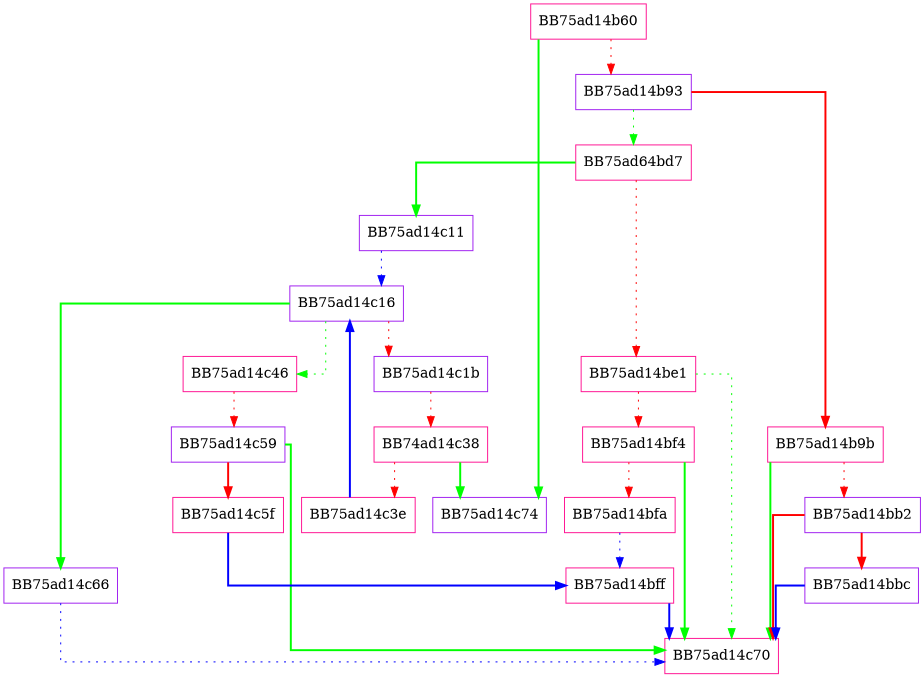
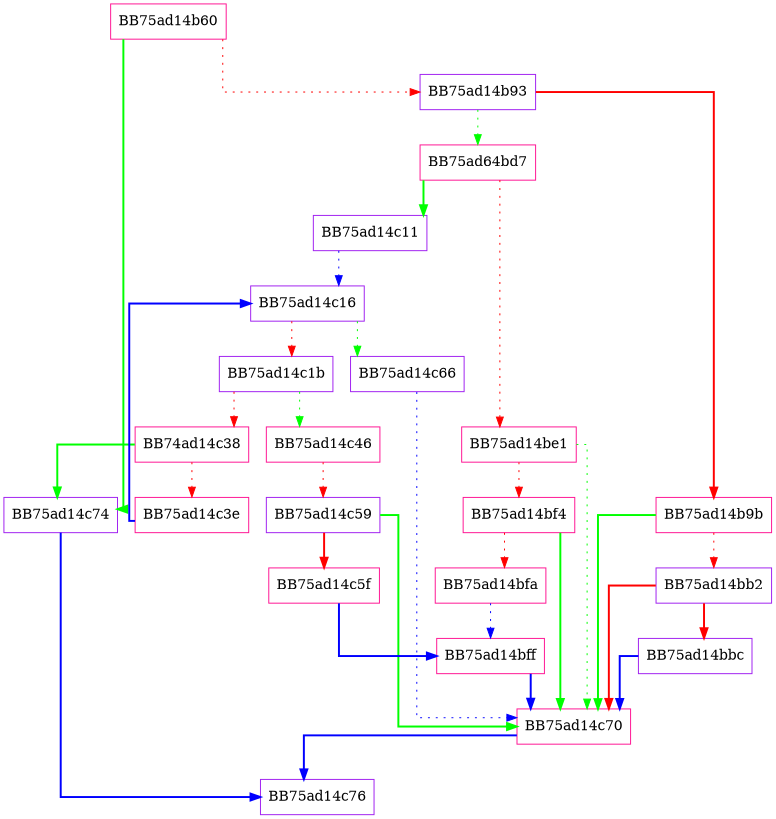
(61, 316) -> (357, 334)
(326, 357) -> (300, 404)
none -> (317, 797)
